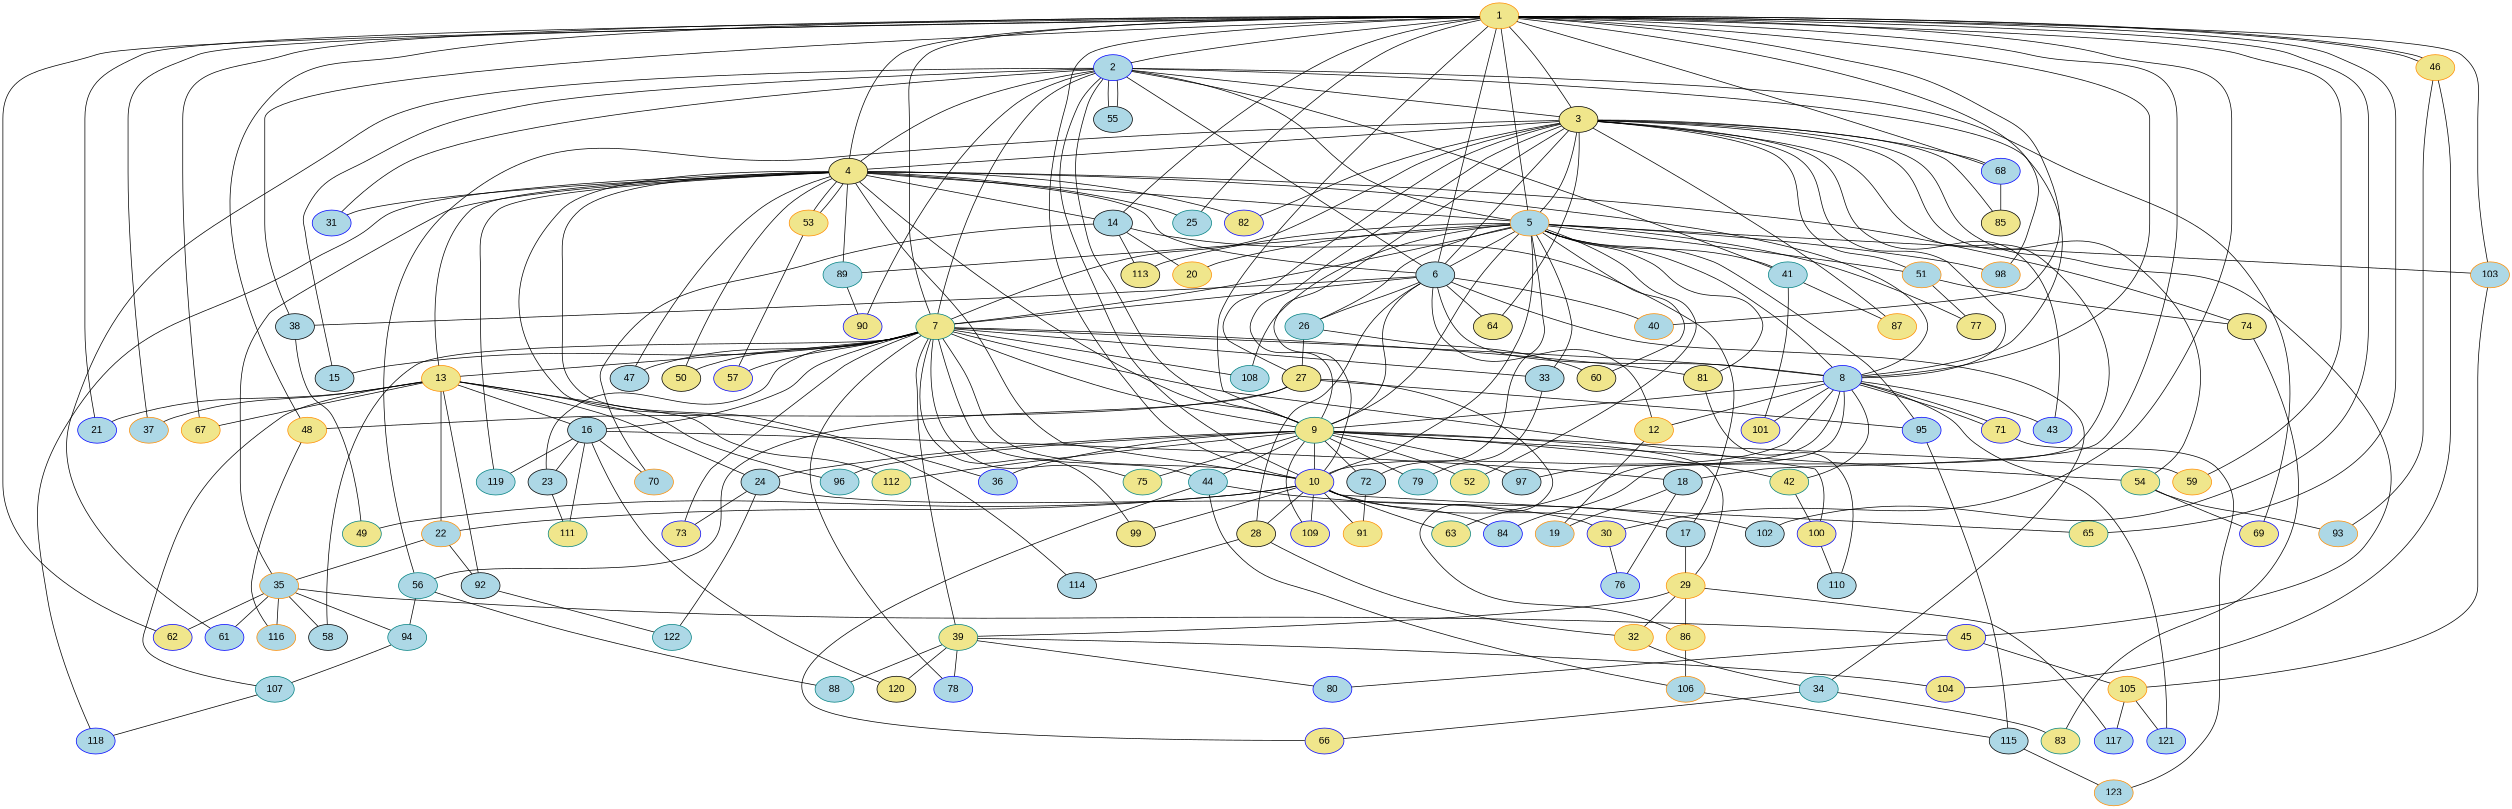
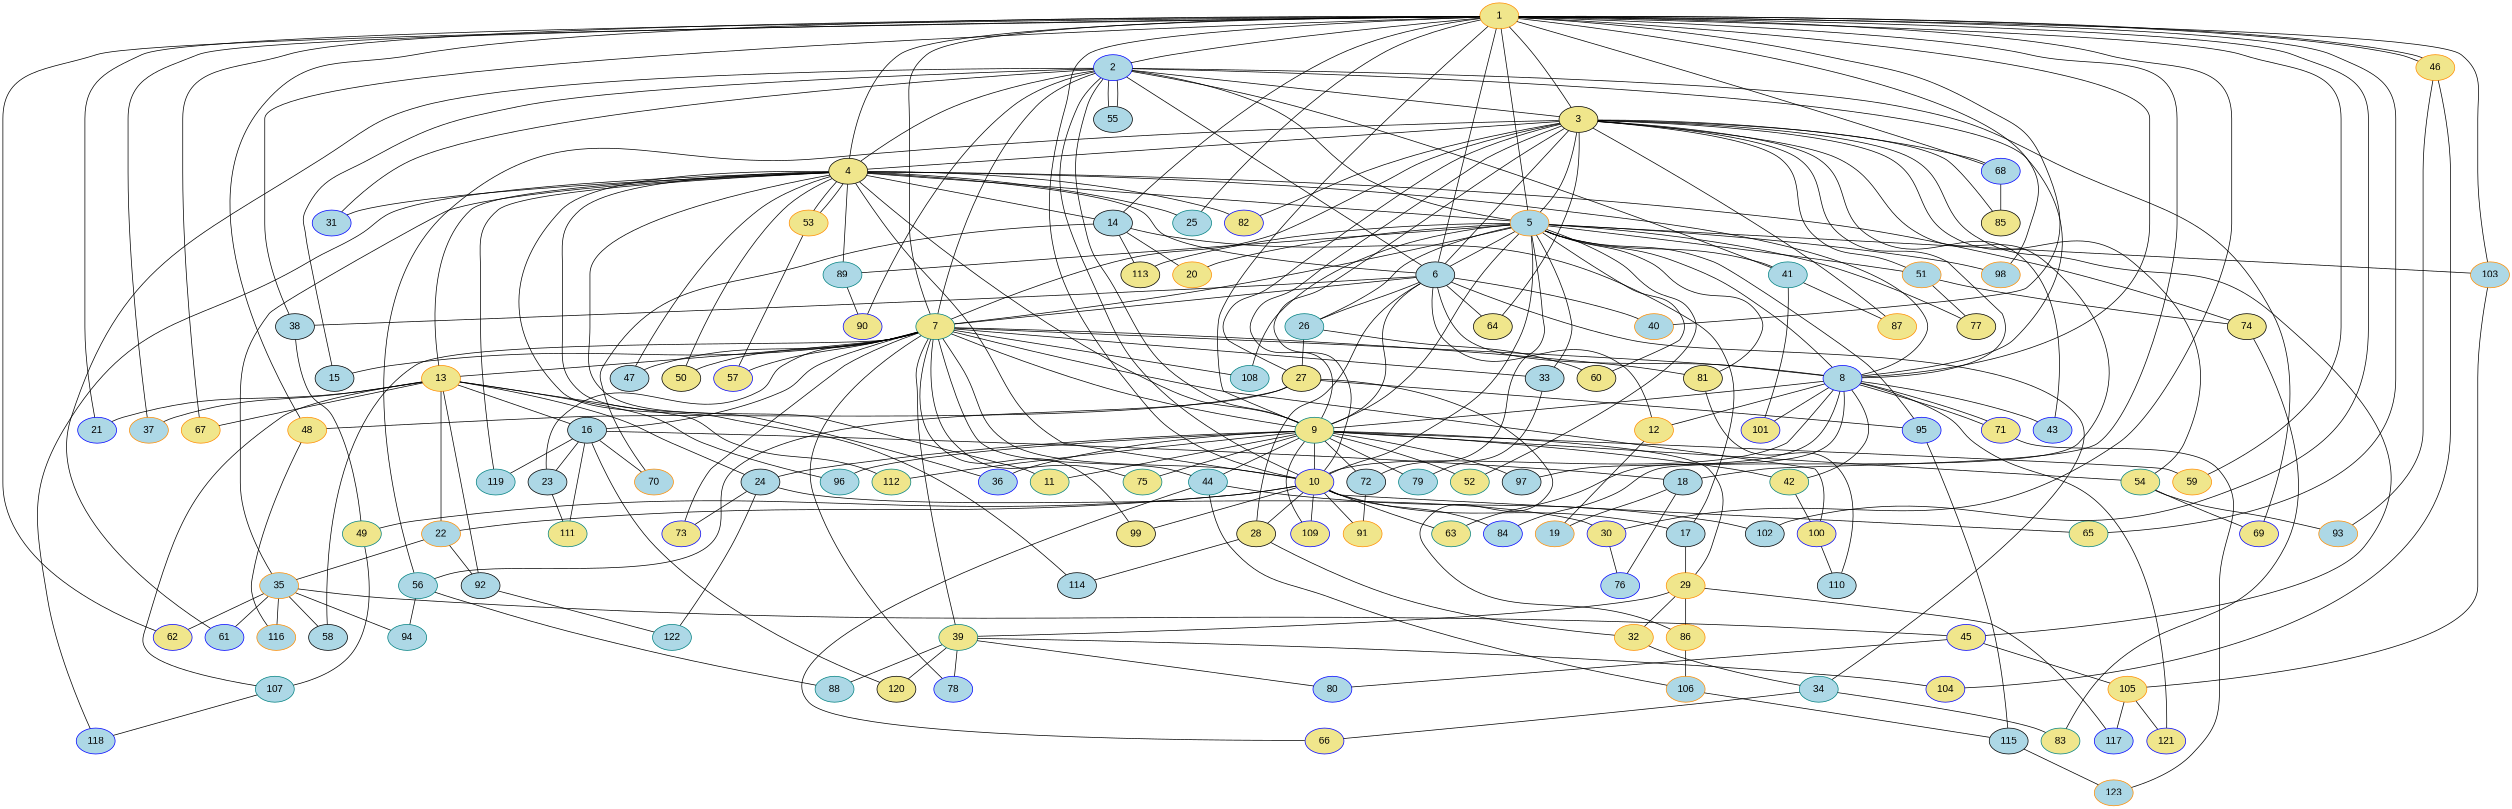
none -> (1050, 482)
(342, 664) -> (362, 635)
(2166, 741) -> (2166, 741)
